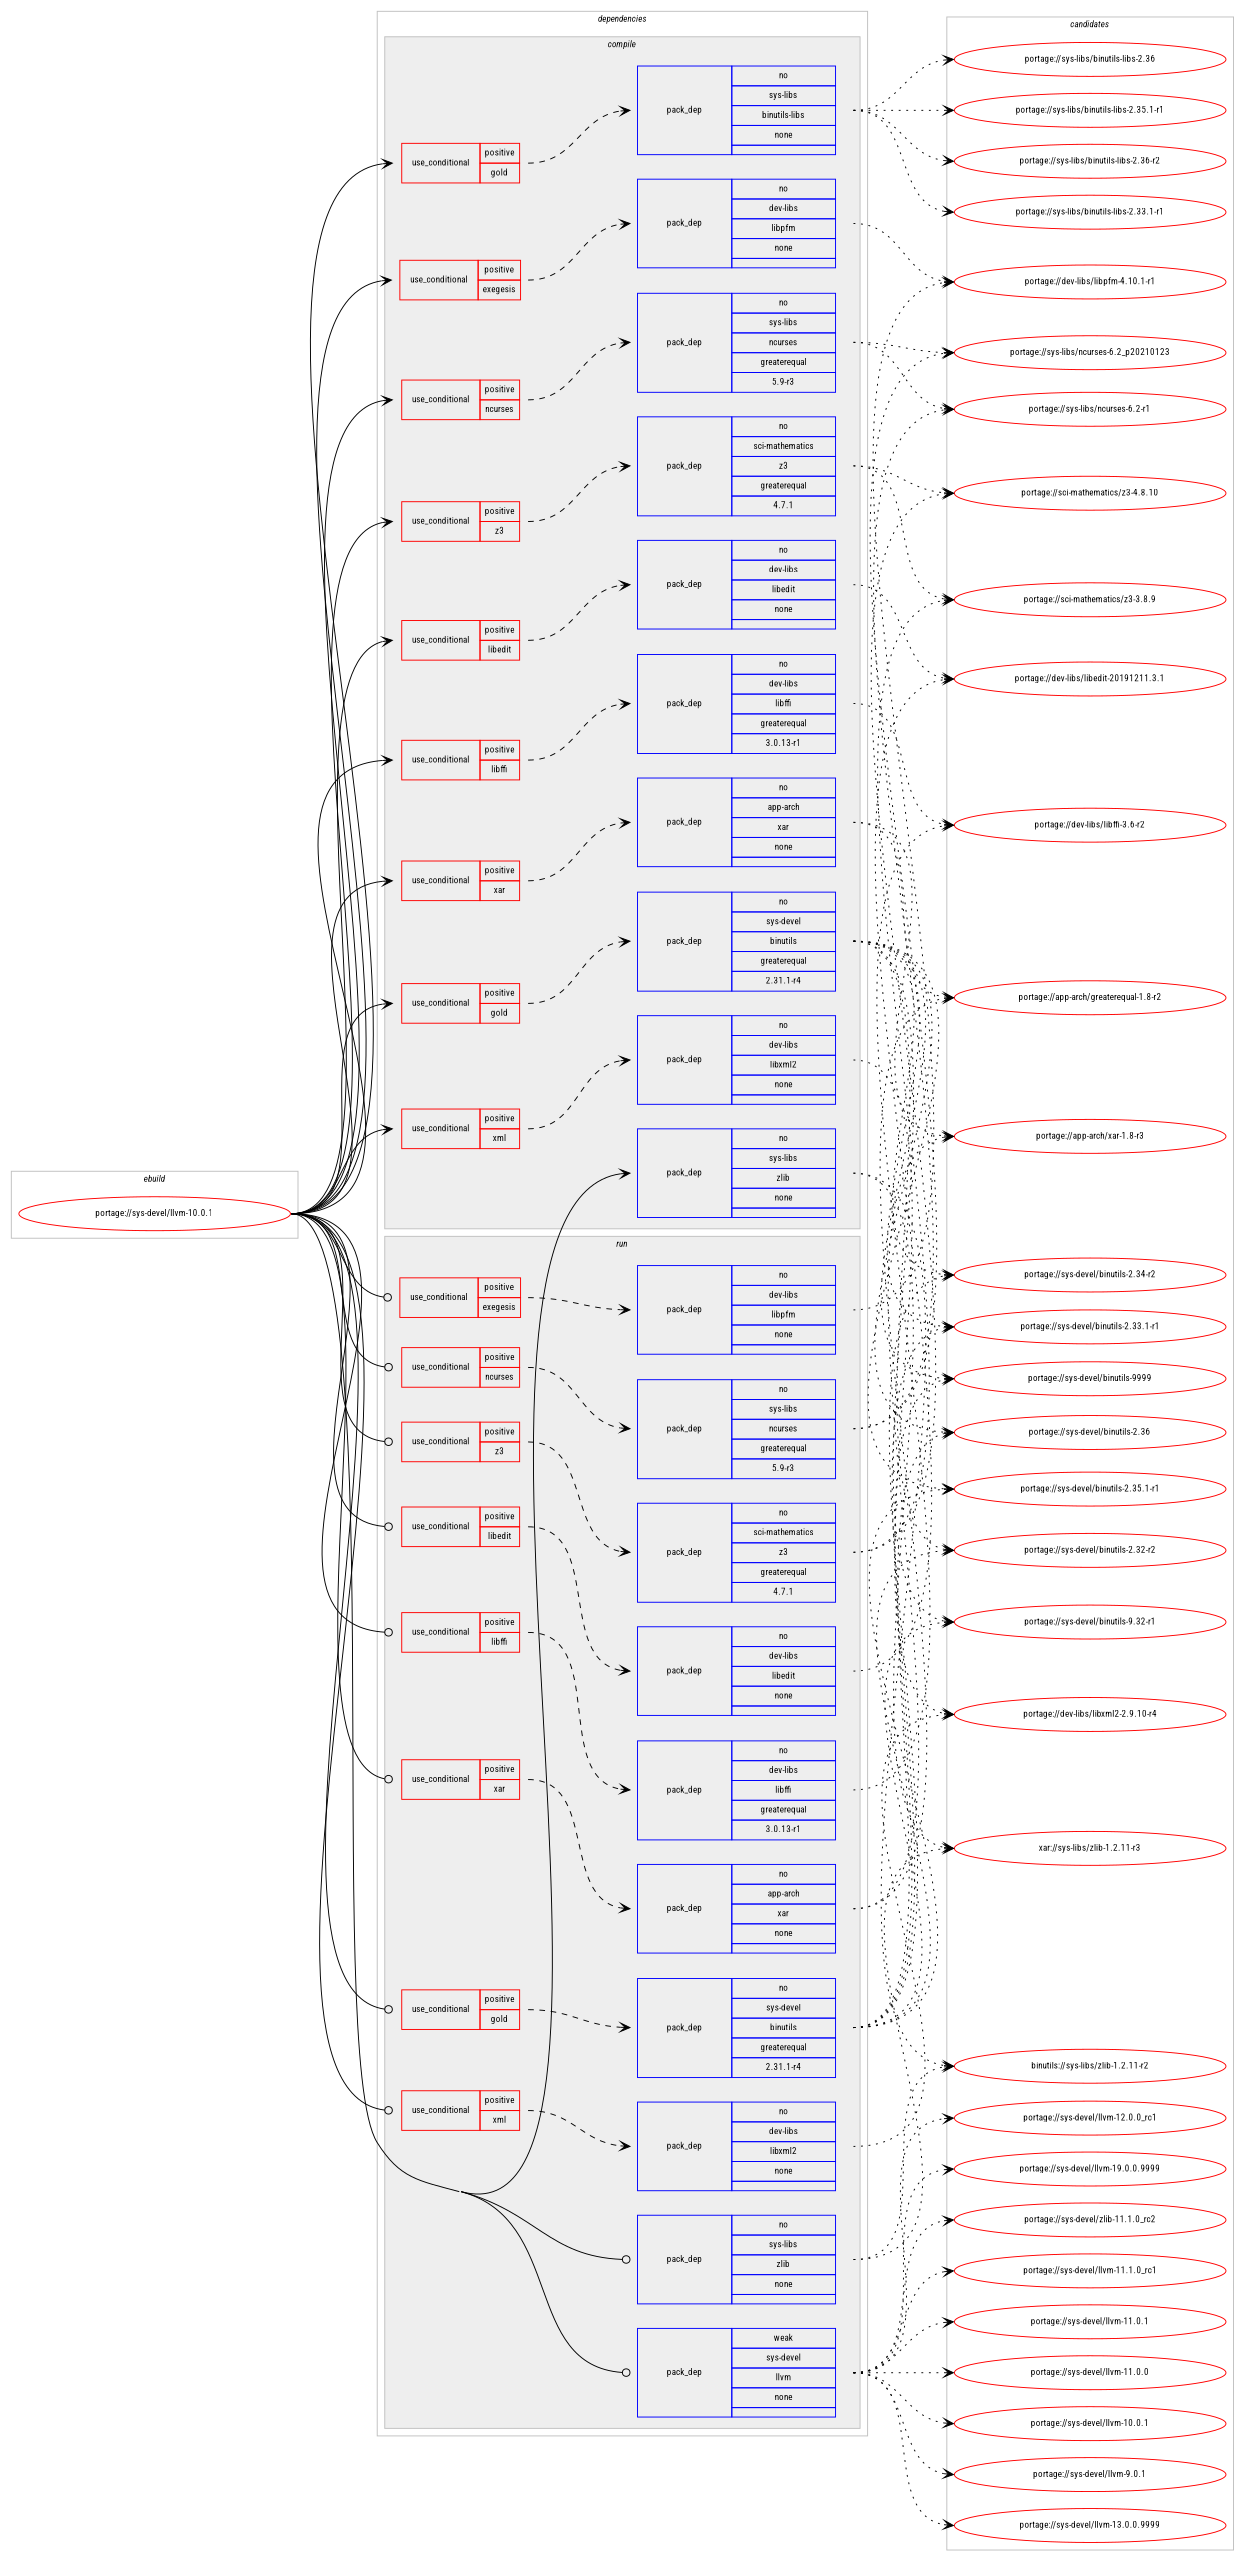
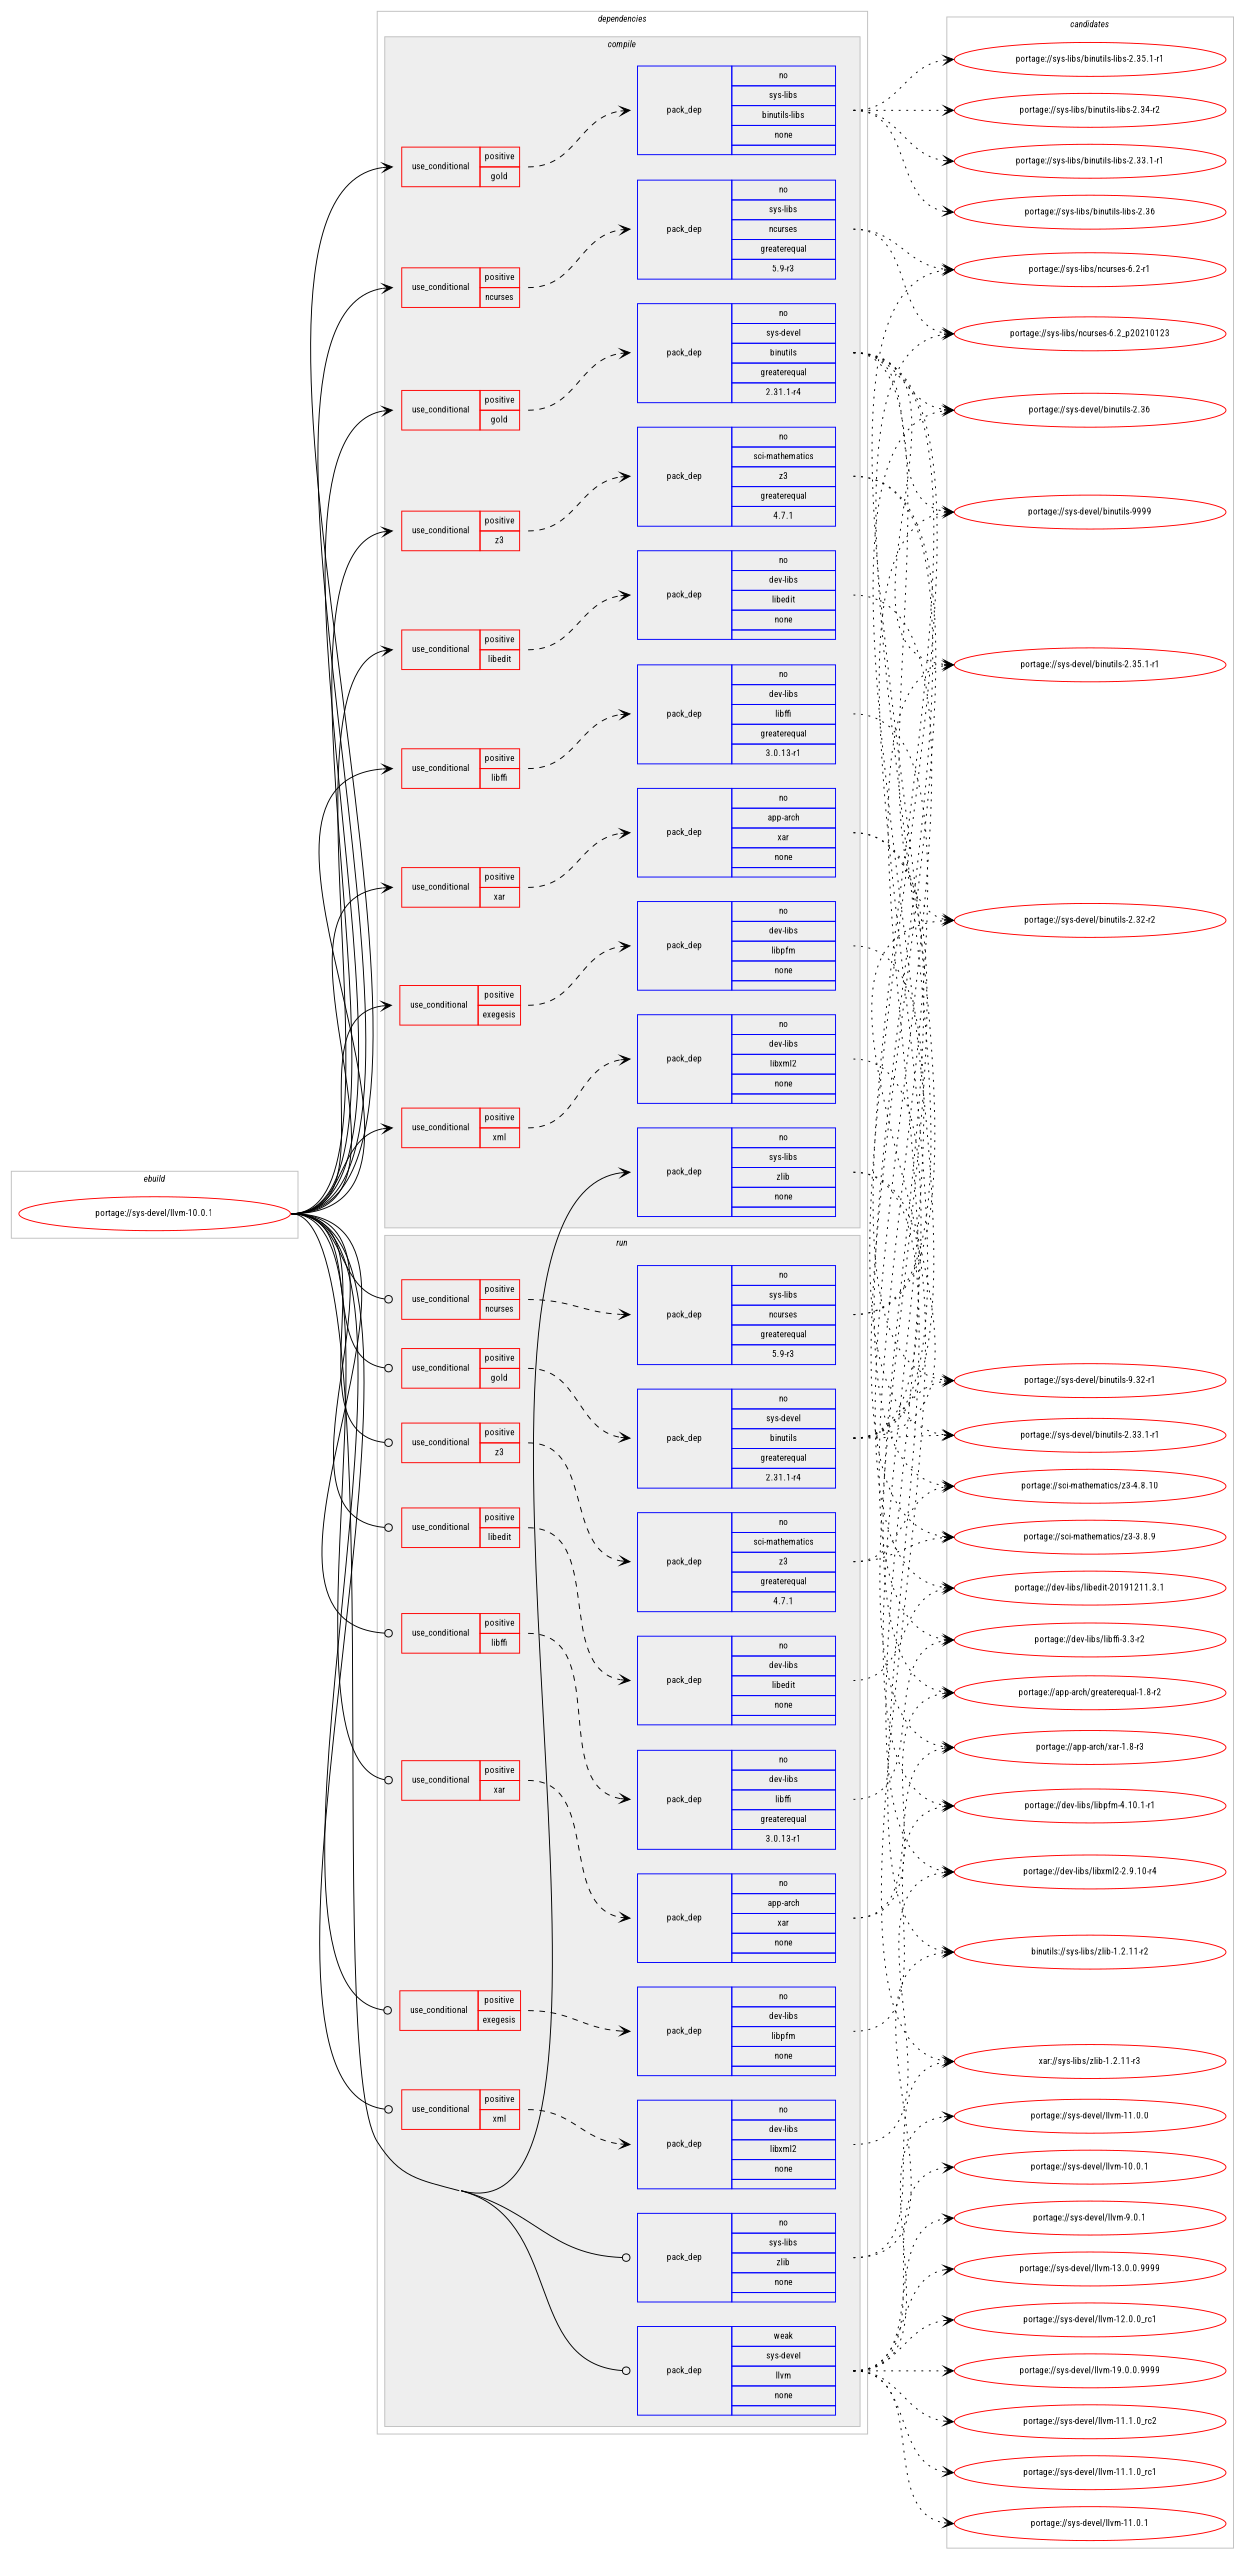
(1090, 161) -> (1090, 110)
(1090, 825) -> (1090, 1640)
(1090, 1275) -> none
(1090, 2220) -> (1090, 2422)
